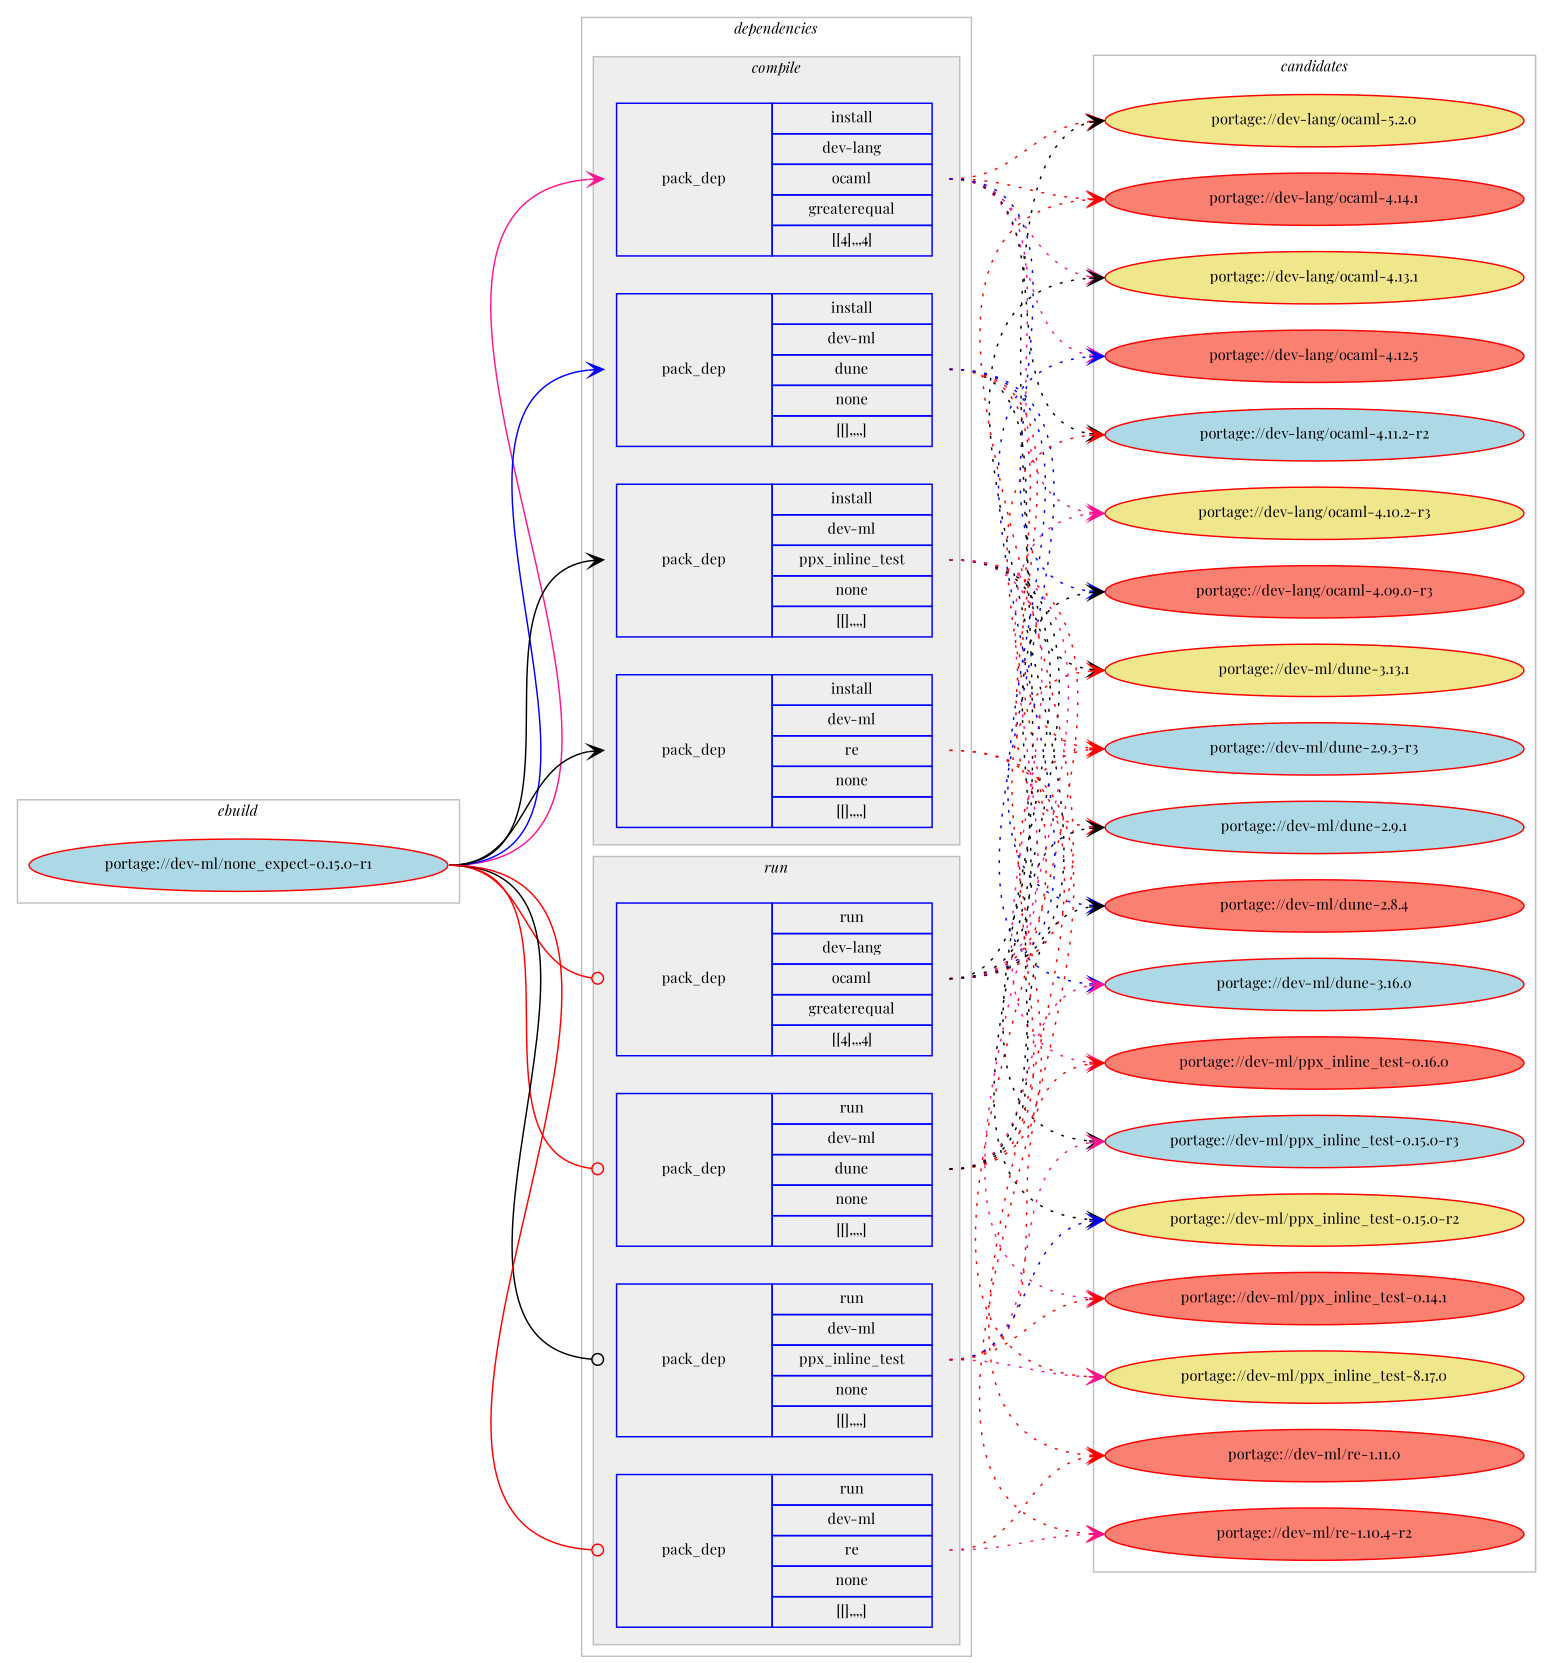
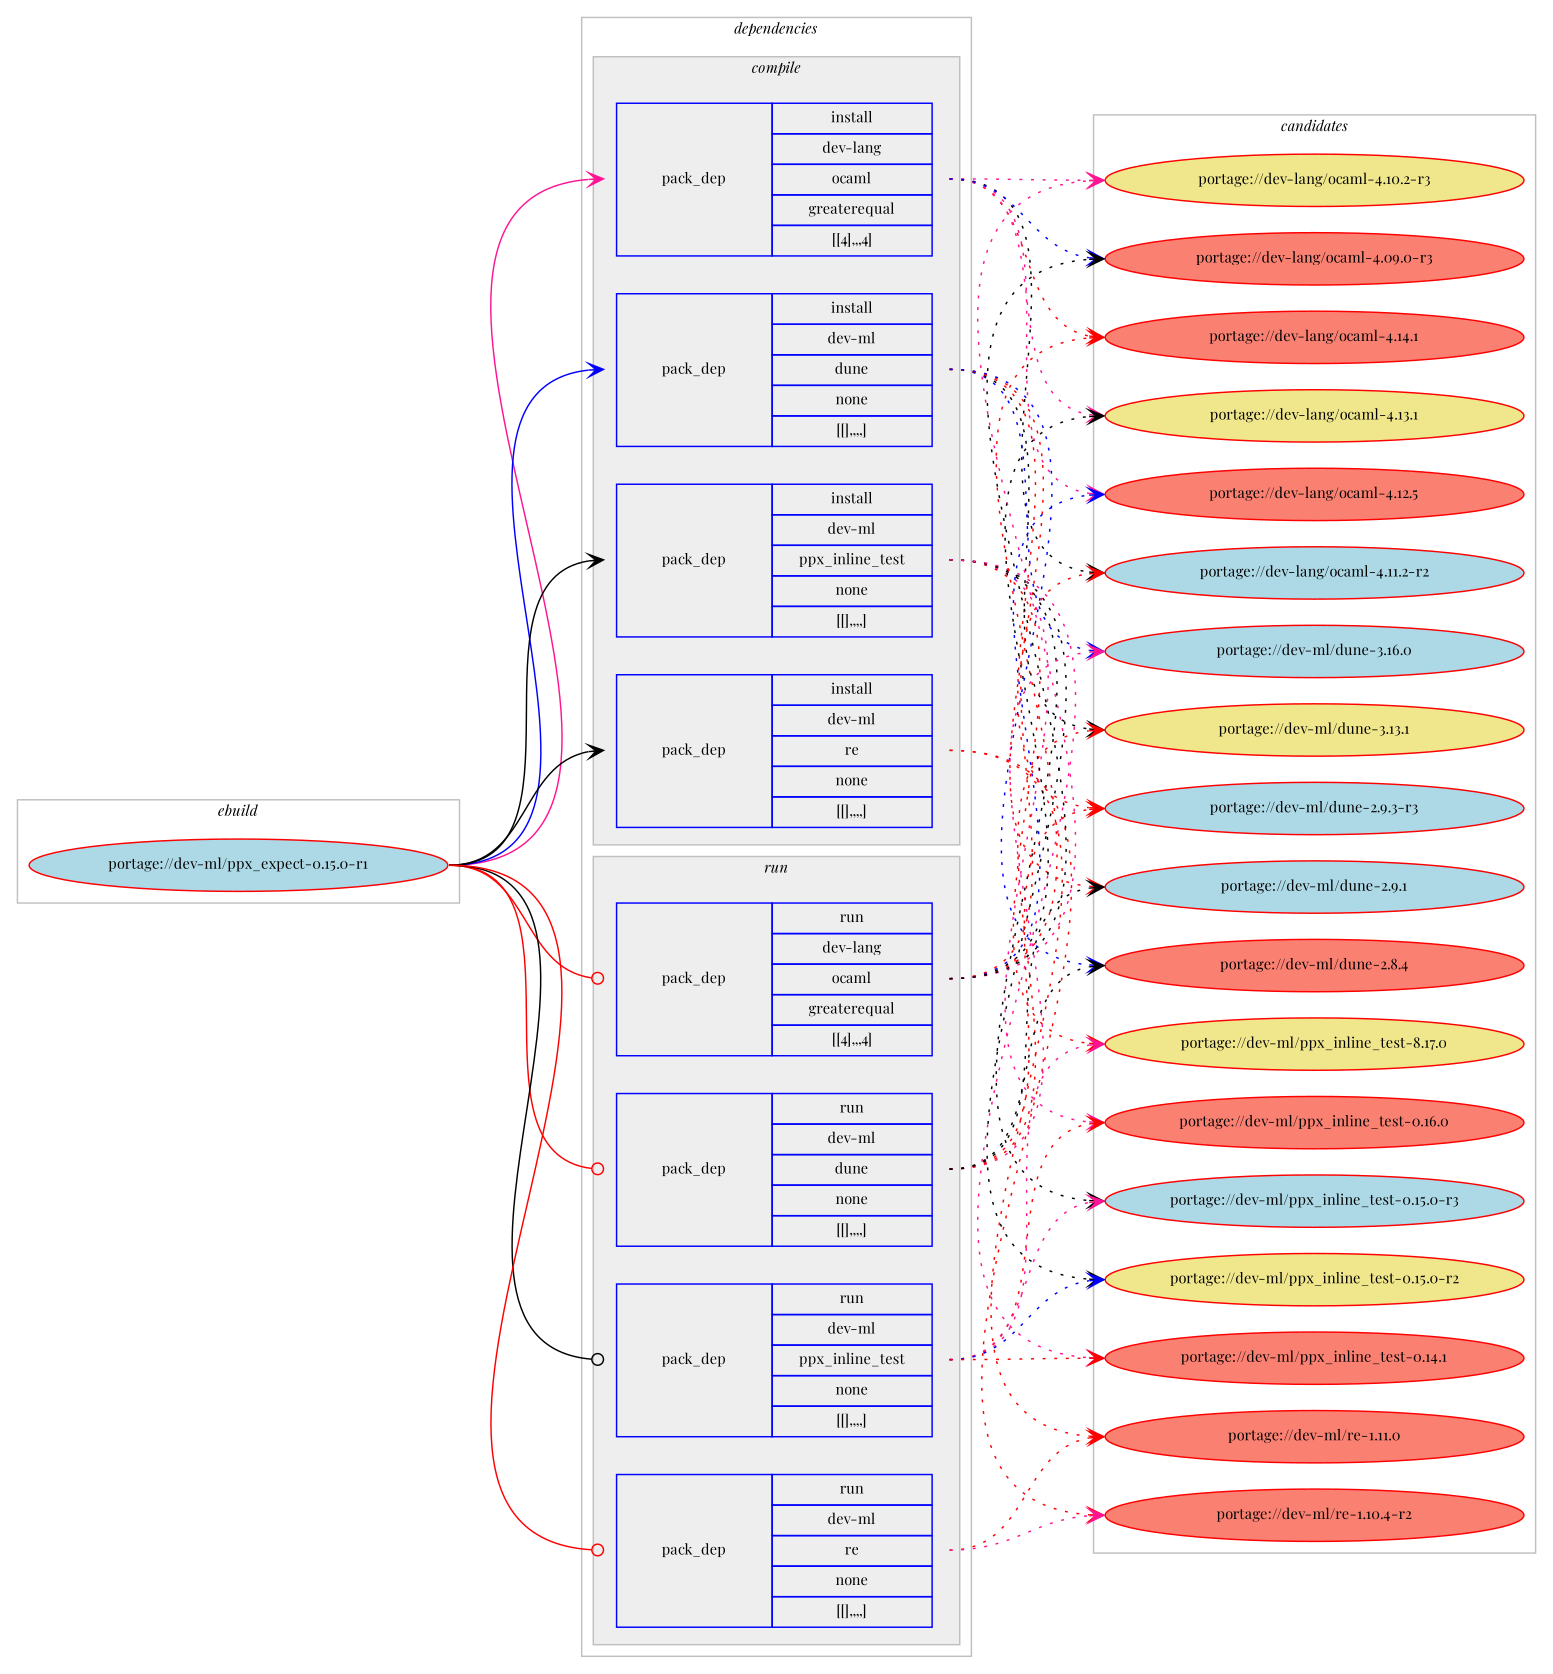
(1315, 121) -> none
(238, 865) -> (238, 865)
